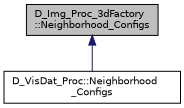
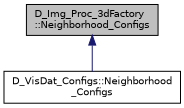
(92, 87) -> (92, 87)
